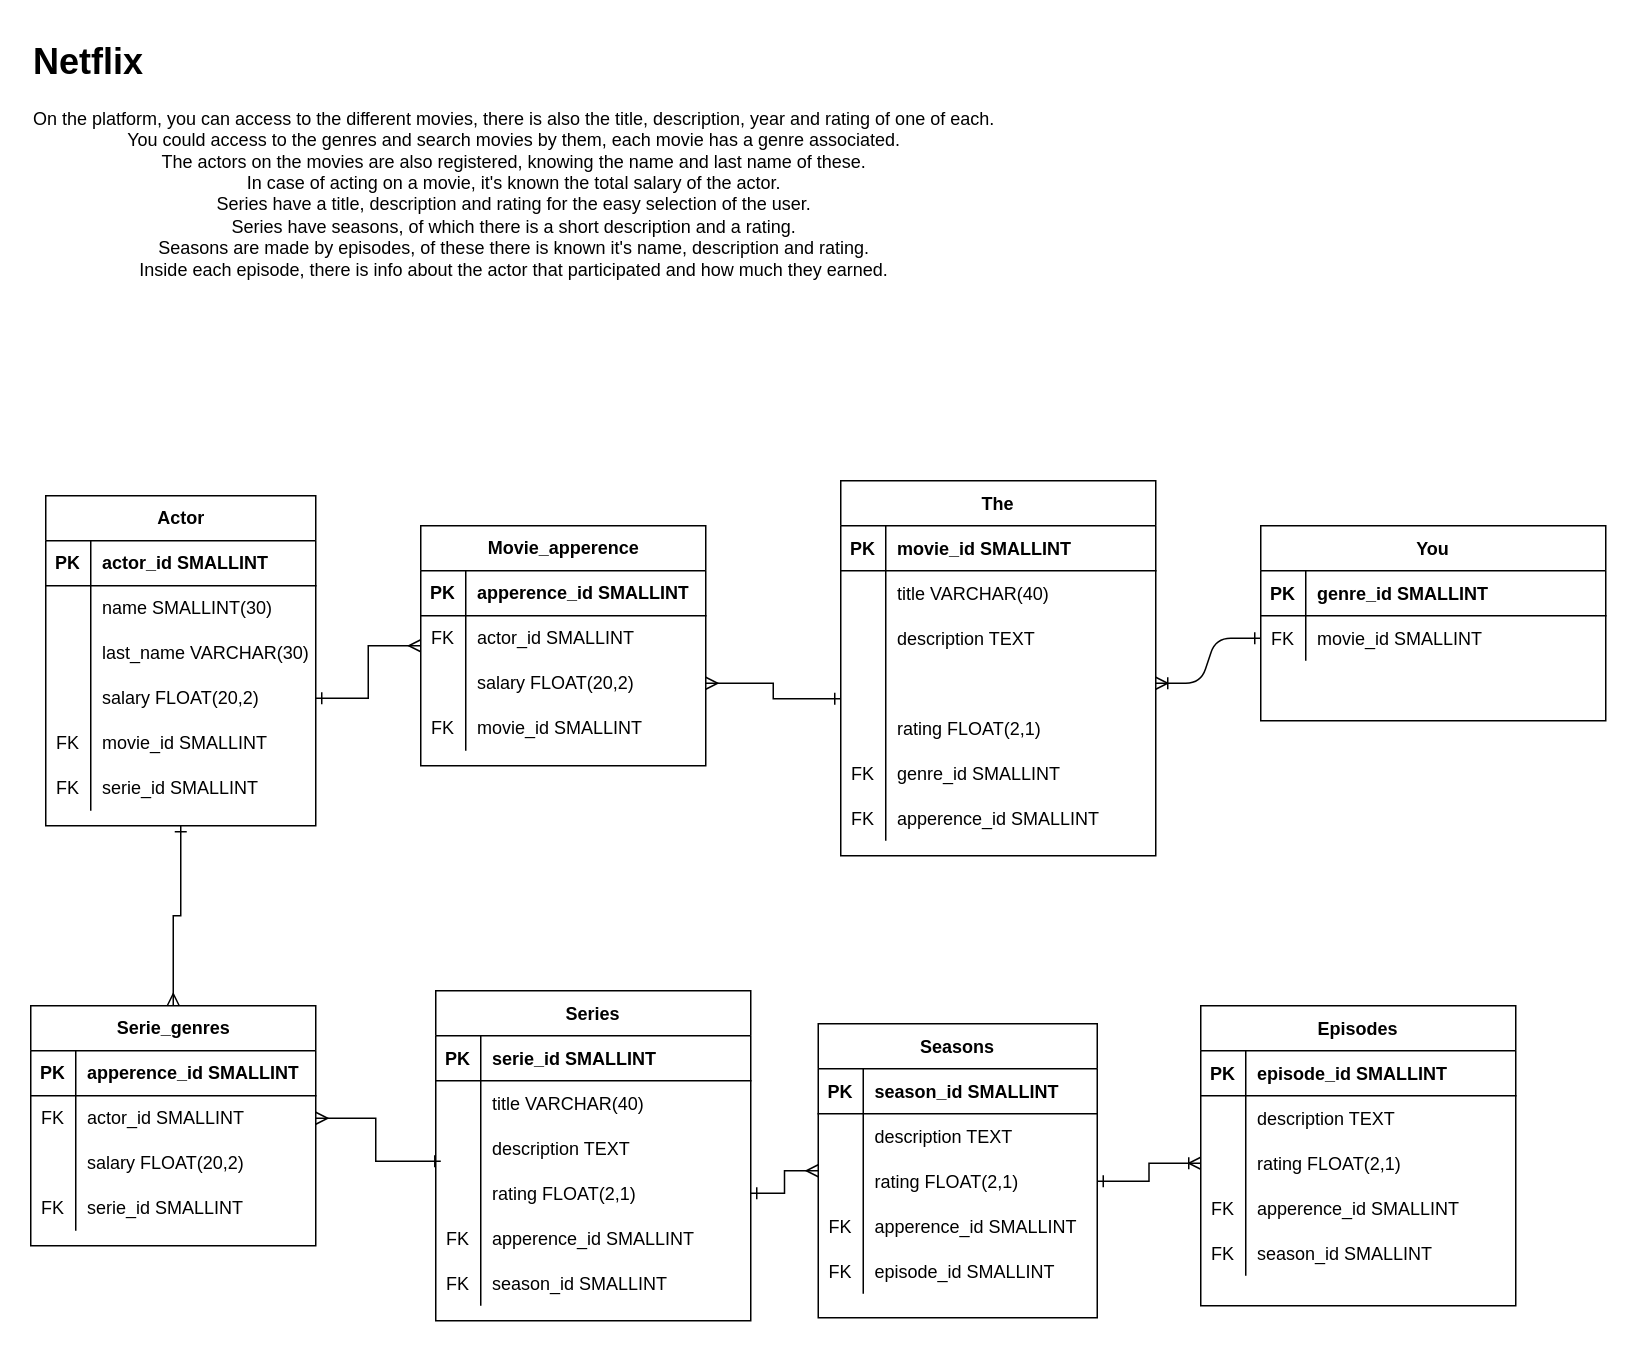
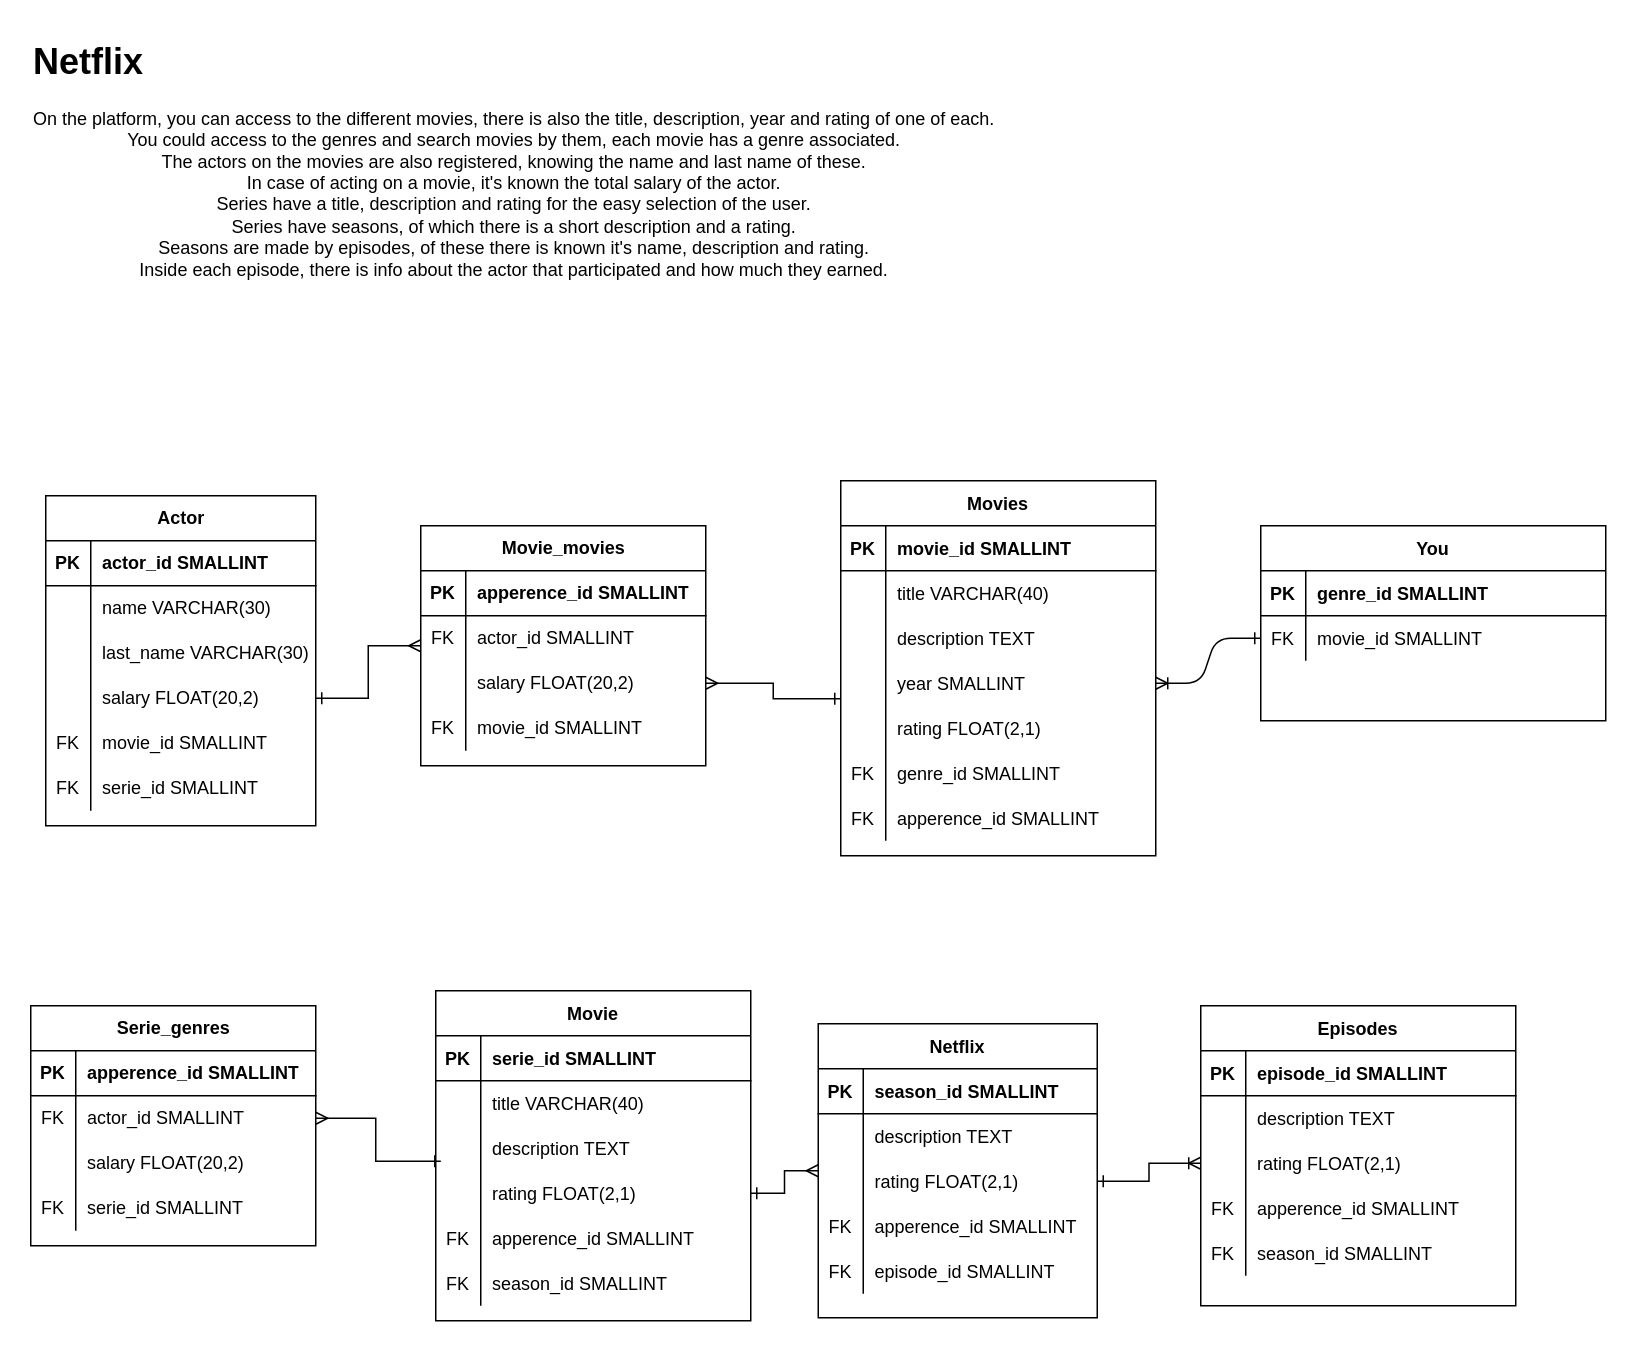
(998, 504) -> (998, 504)
(564, 548) -> (564, 548)
(186, 608) -> (181, 608)
none -> (1021, 683)
(176, 916) -> none
(593, 1014) -> (593, 1014)
(957, 1047) -> (957, 1047)
